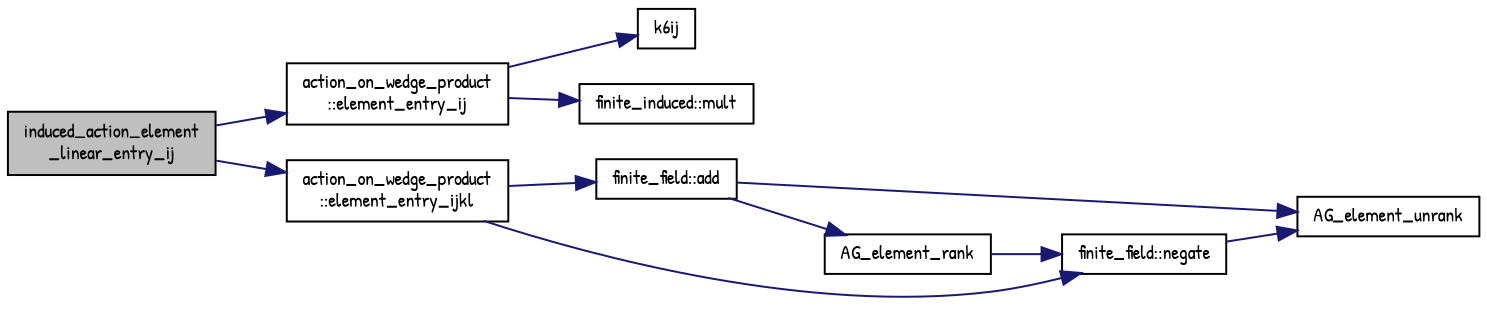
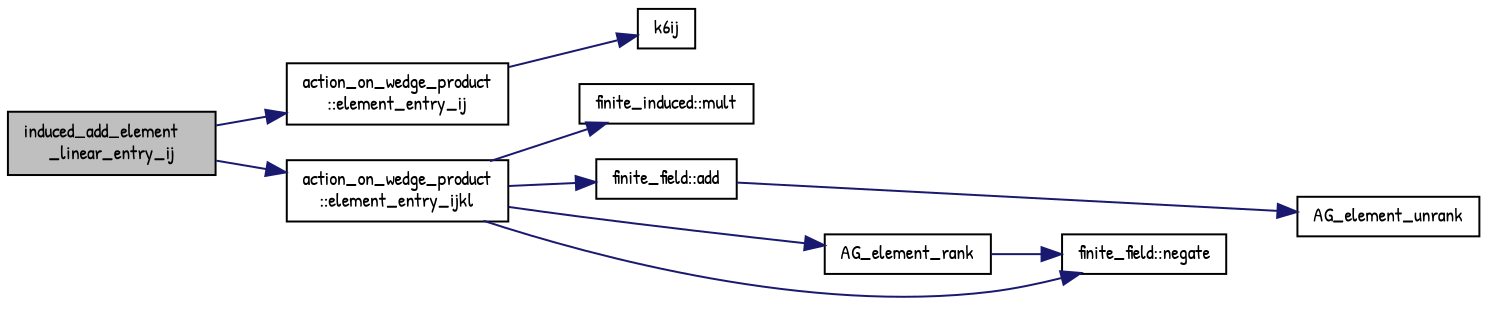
(534, 99) -> (539, 145)
(112, 143) -> (112, 143)
(778, 214) -> (657, 226)
(1252, 238) -> none
